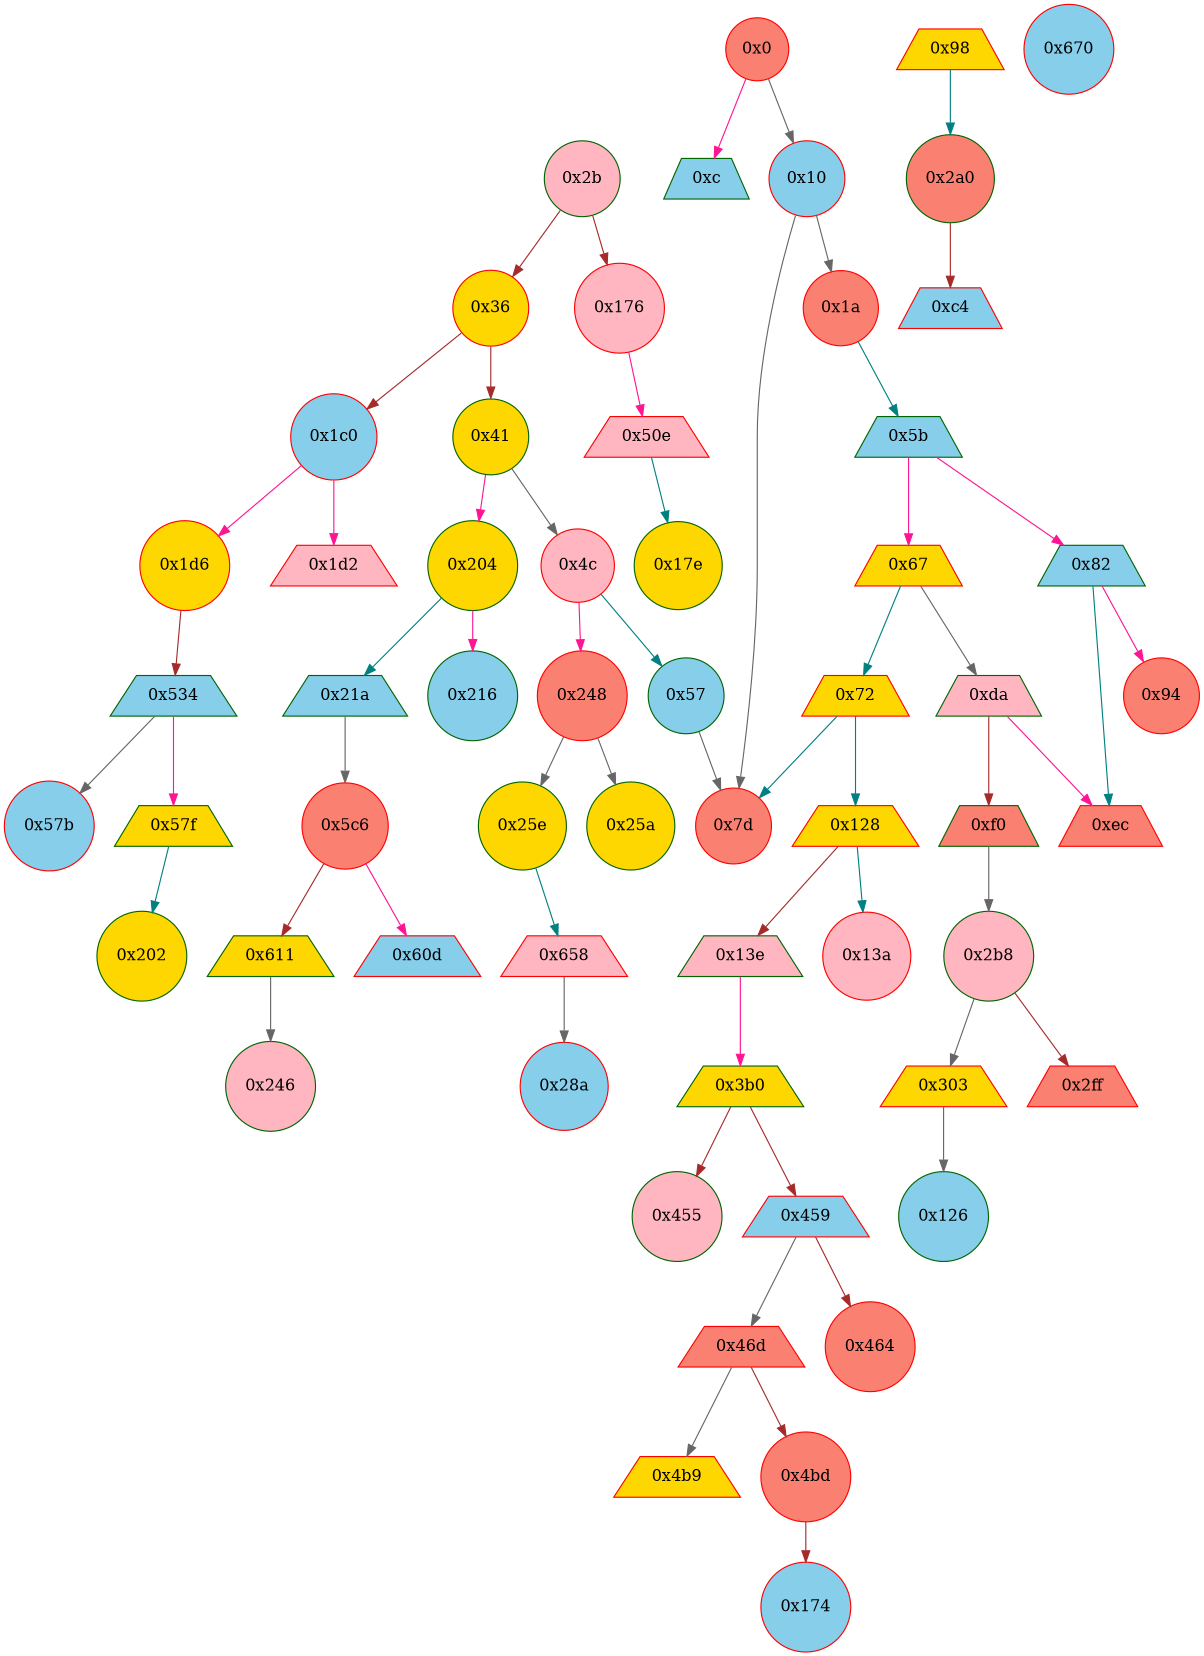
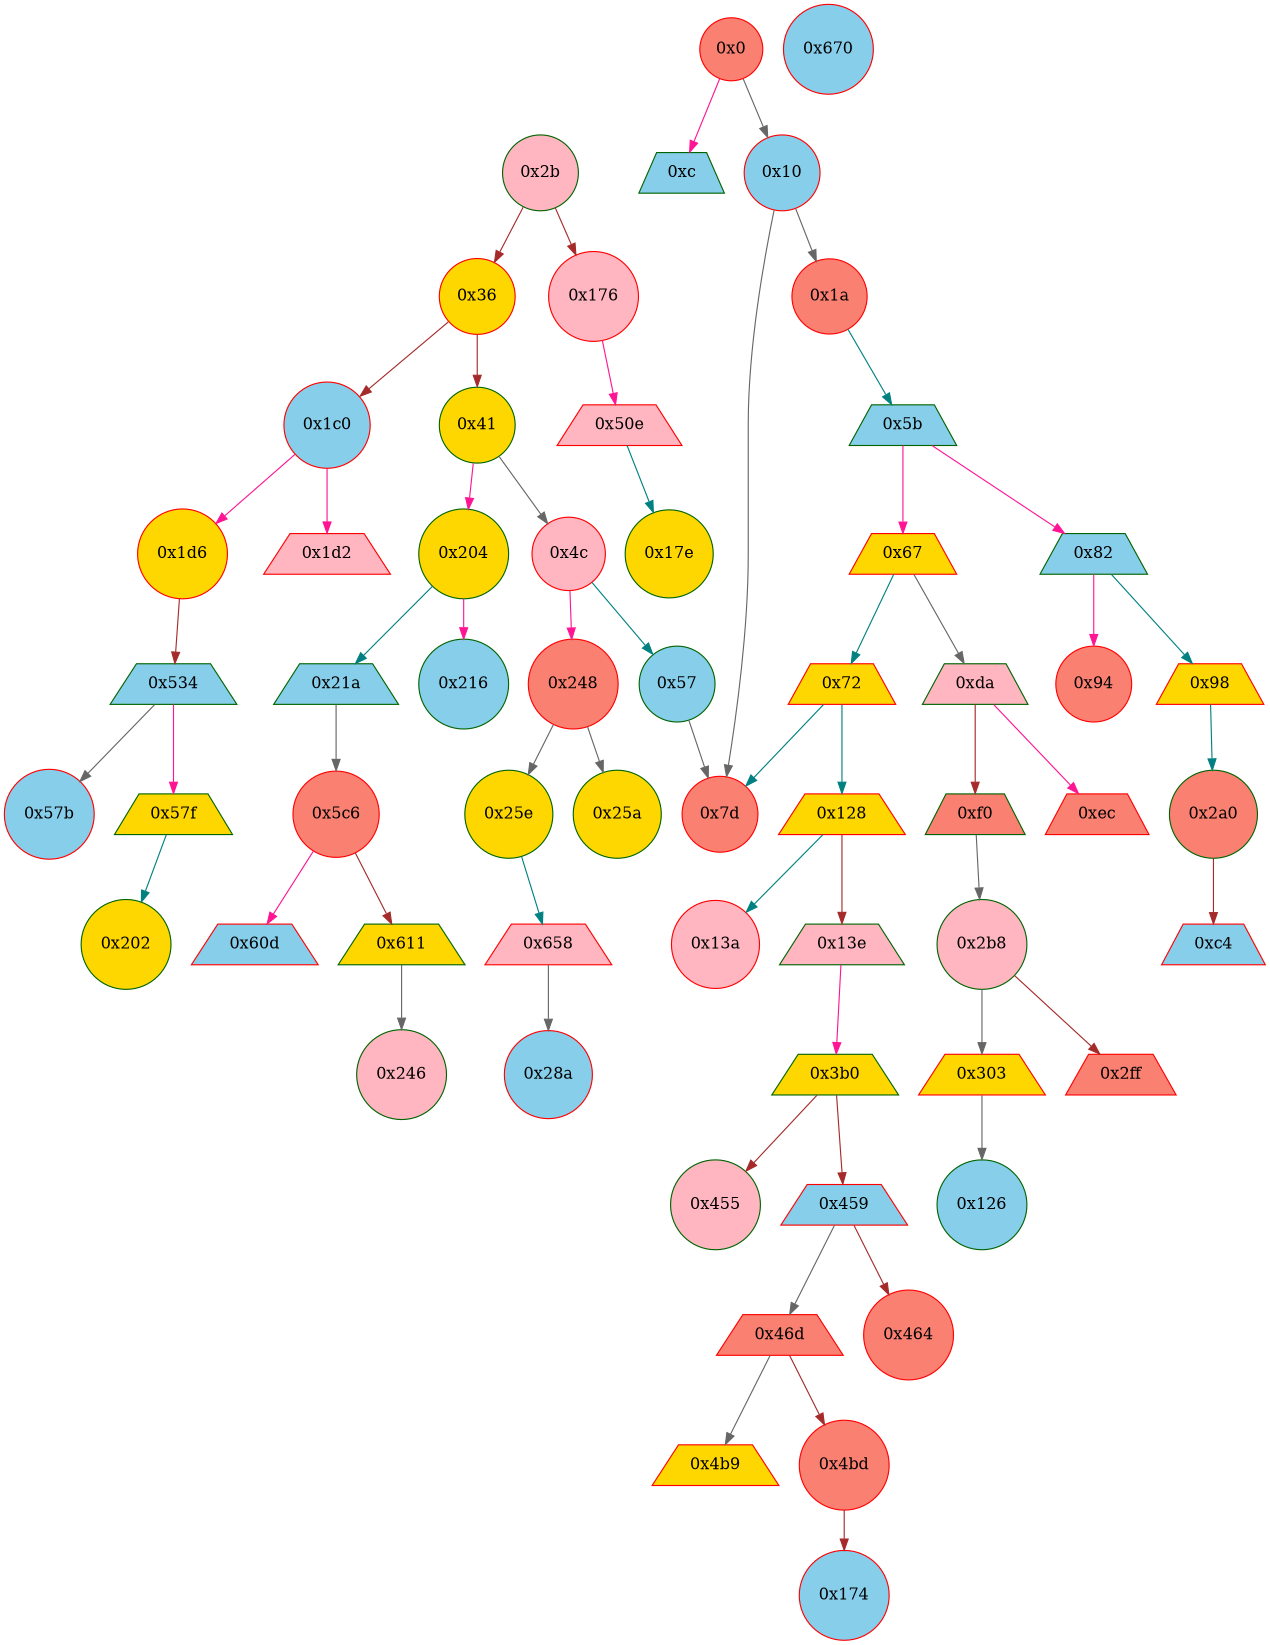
(1101, 690) -> (1148, 615)
